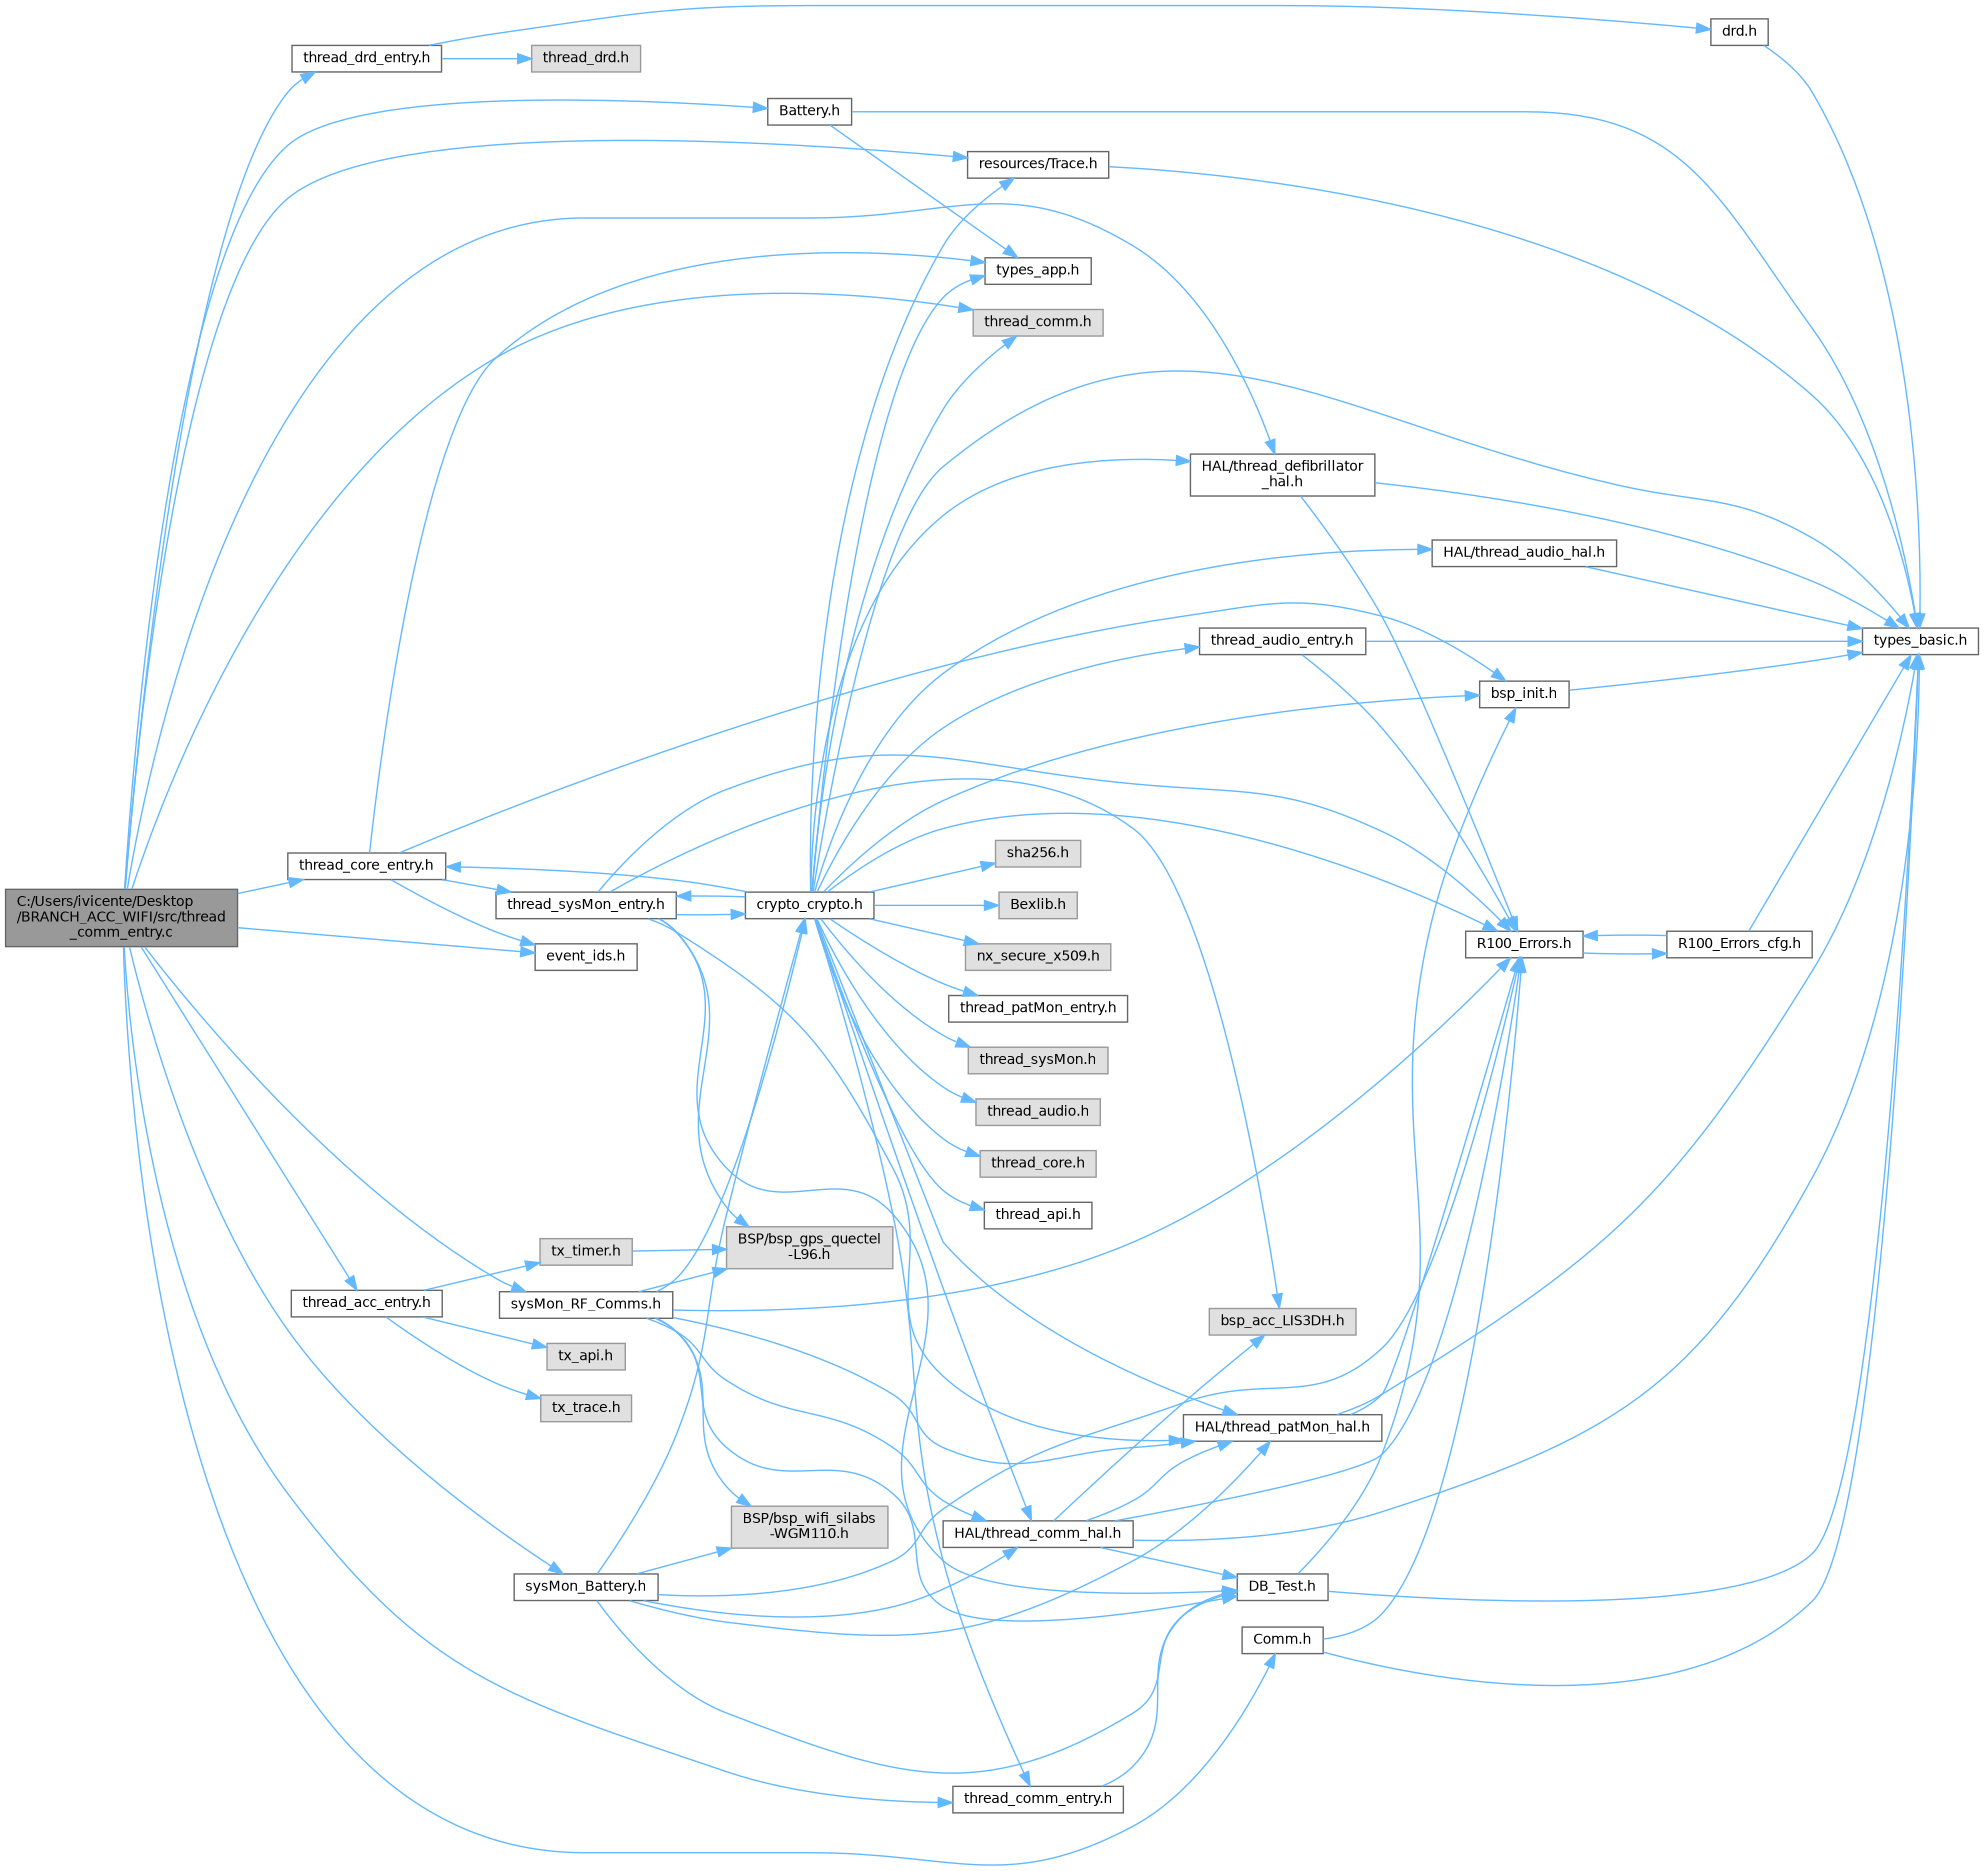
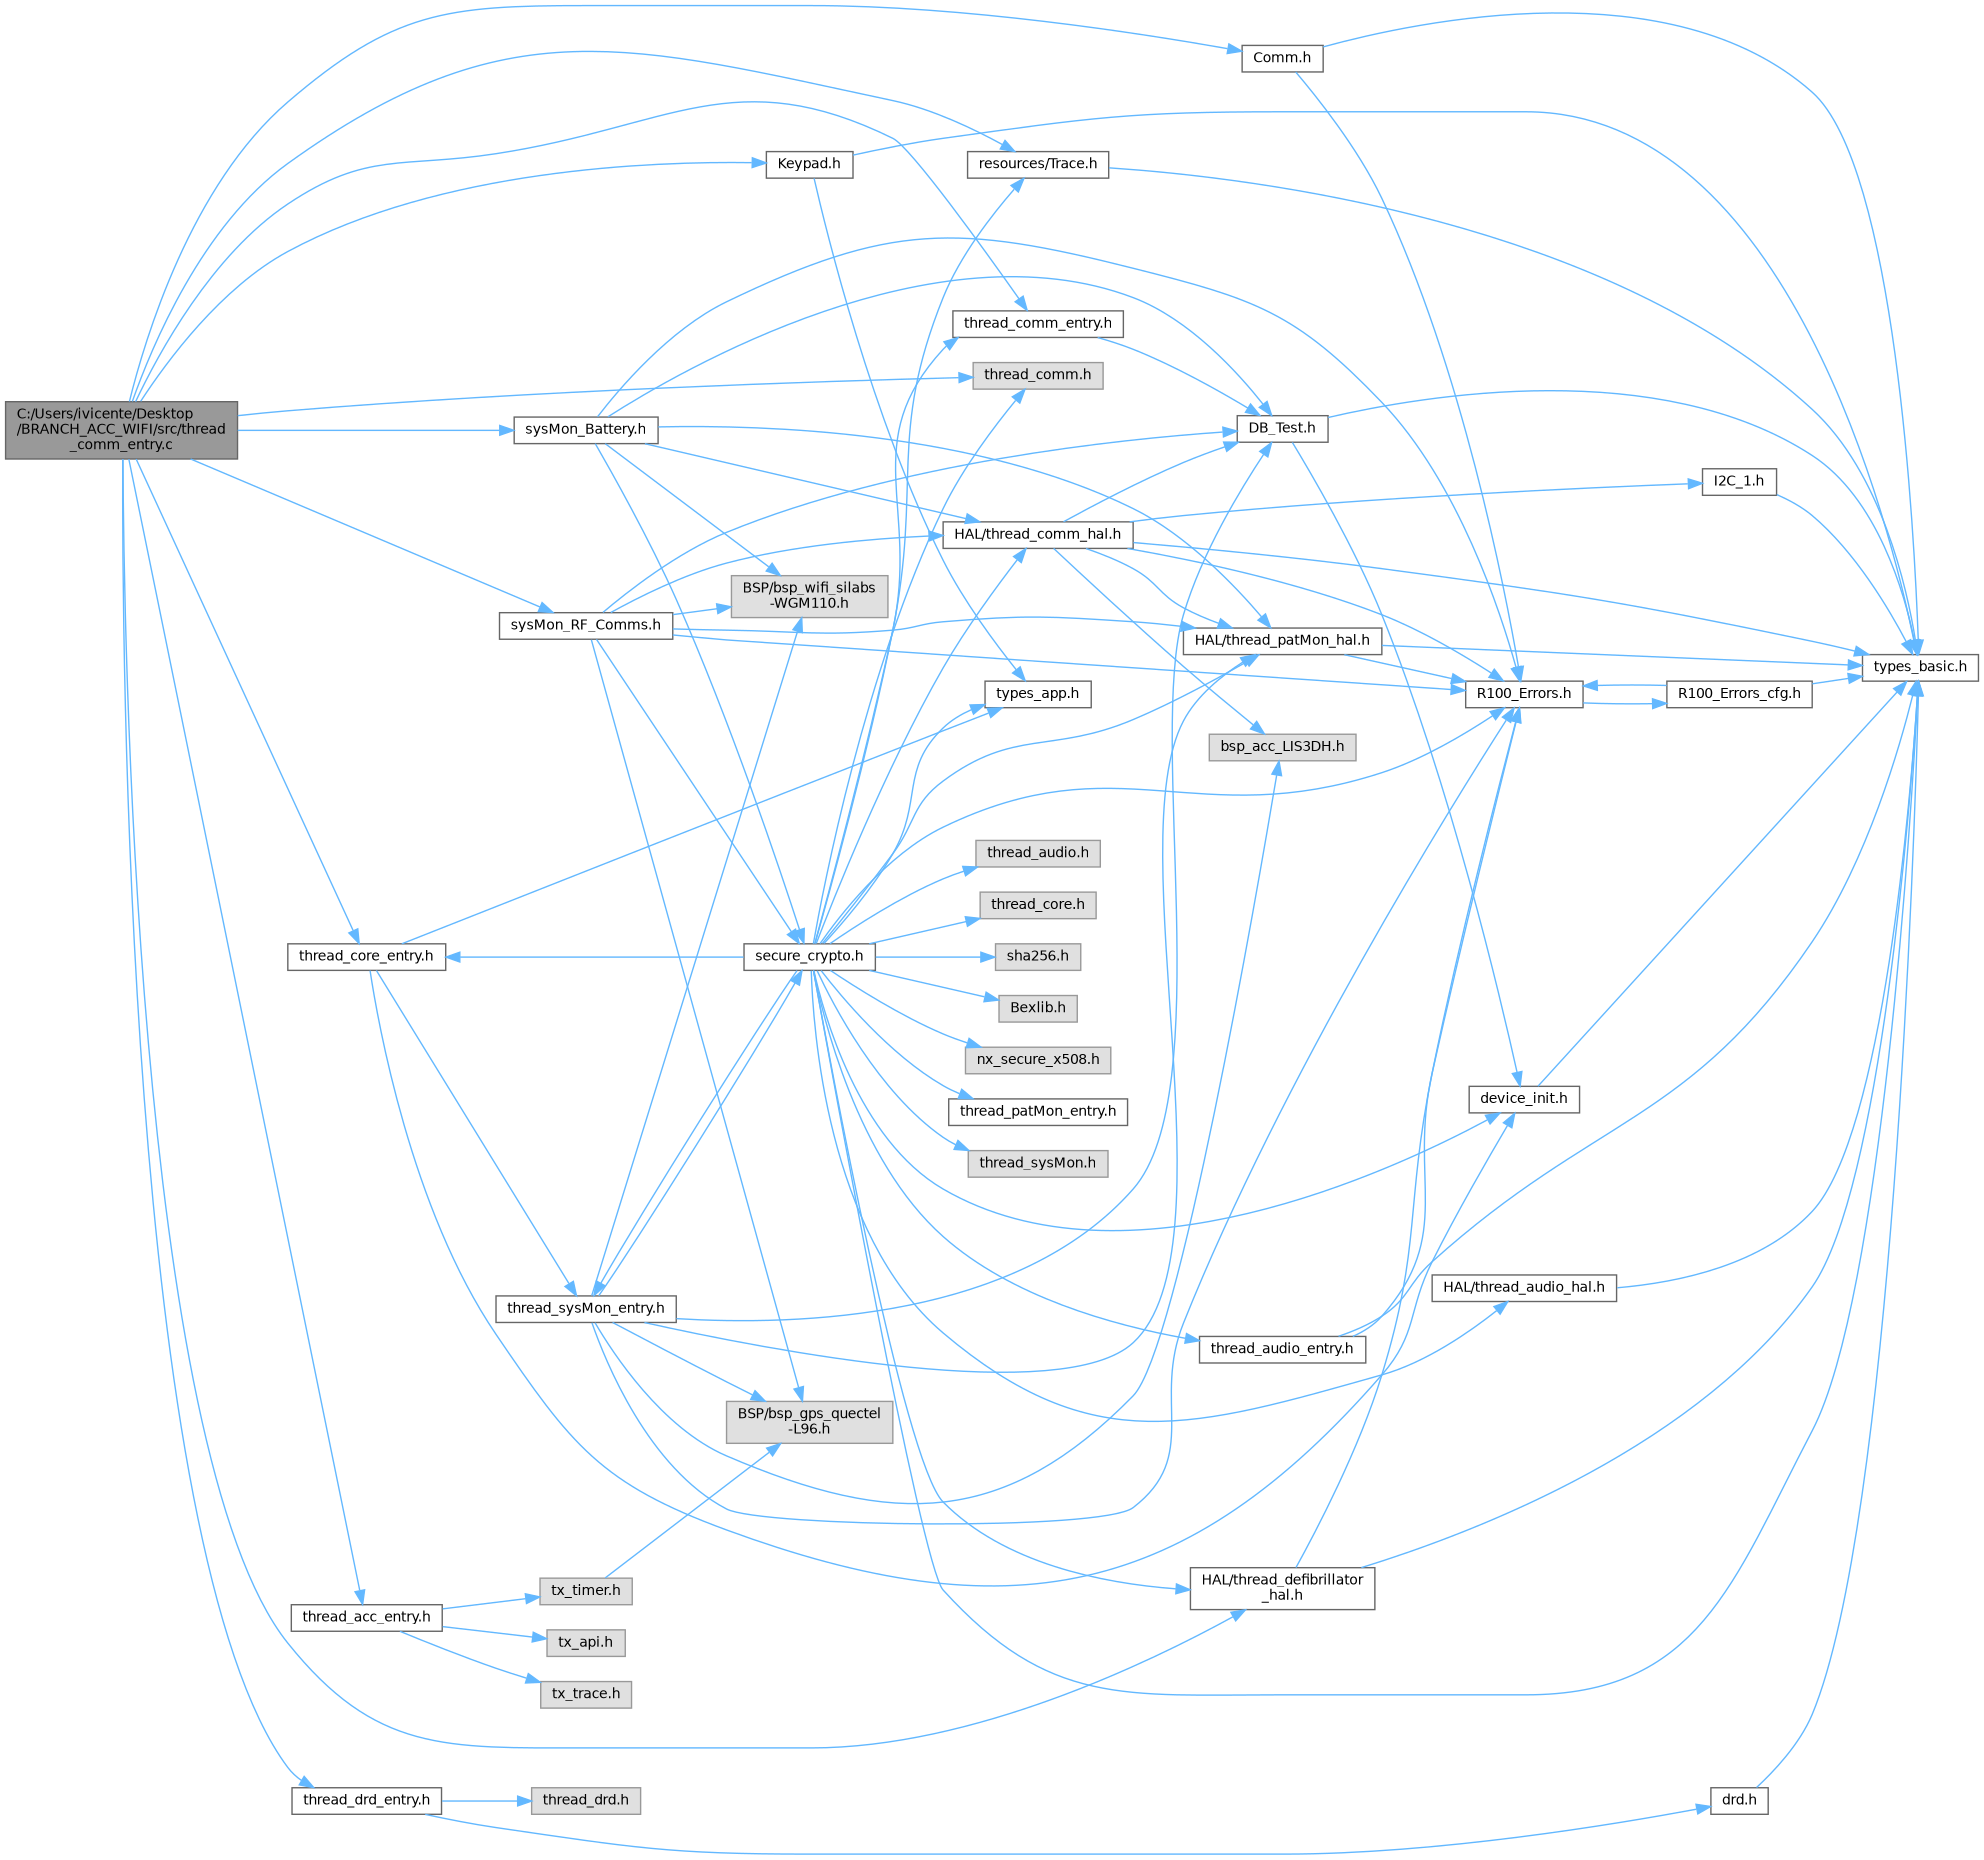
(810, 112) -> (810, 165)
none -> (1740, 482)
(1524, 694) -> (1524, 1100)
(810, 905) -> (810, 957)
none -> (700, 947)
(586, 957) -> none
(1038, 957) -> (1038, 1060)
(1038, 1216) -> none
